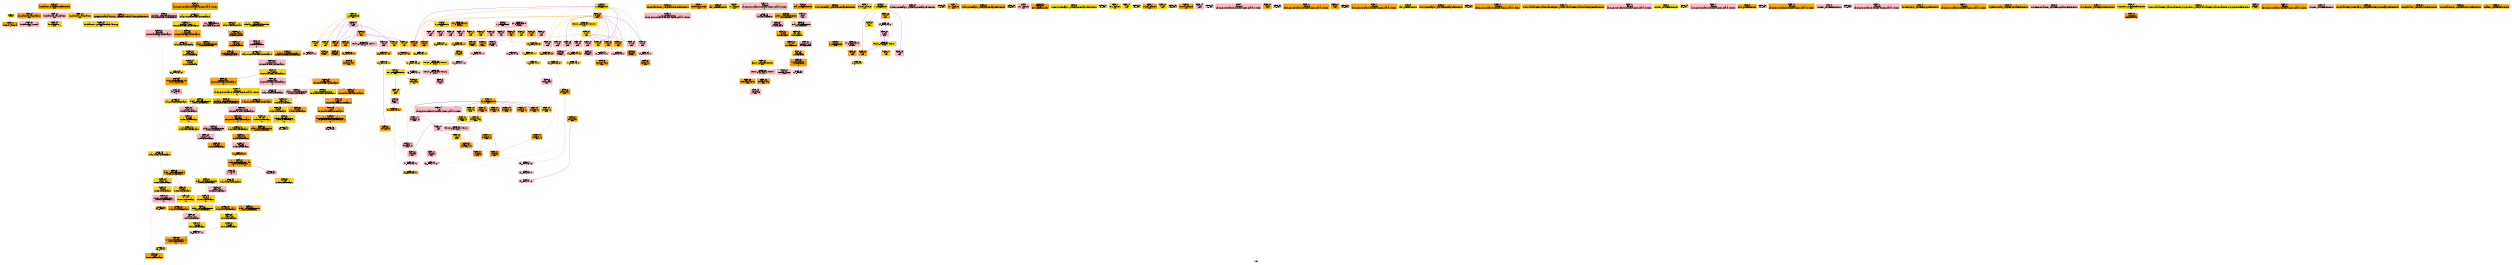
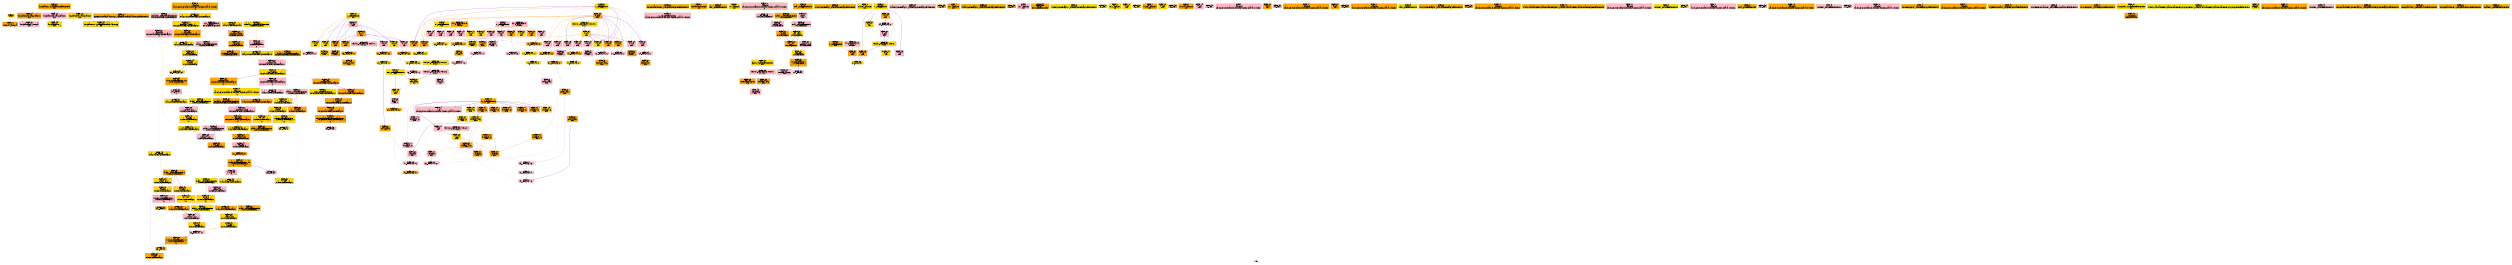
(207, 44) -> (207, 44)
(404, 44) -> (404, 44)
